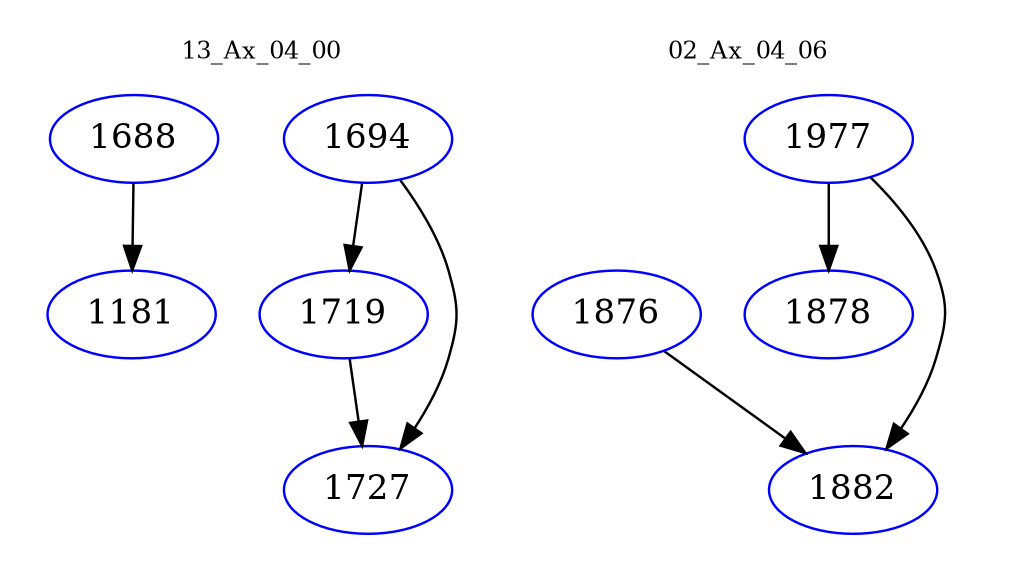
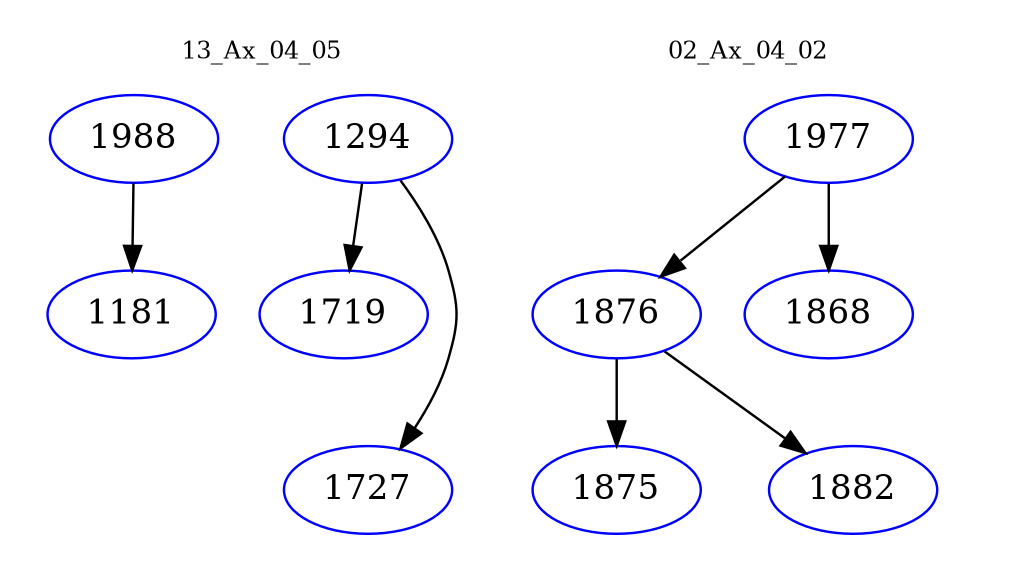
(262, 52) -> (262, 52)
(748, 52) -> (748, 52)
(134, 139) -> (134, 139)
(368, 139) -> (368, 139)
(943, 296) -> (733, 219)
(829, 314) -> (829, 314)
(354, 390) -> none
none -> (617, 490)
